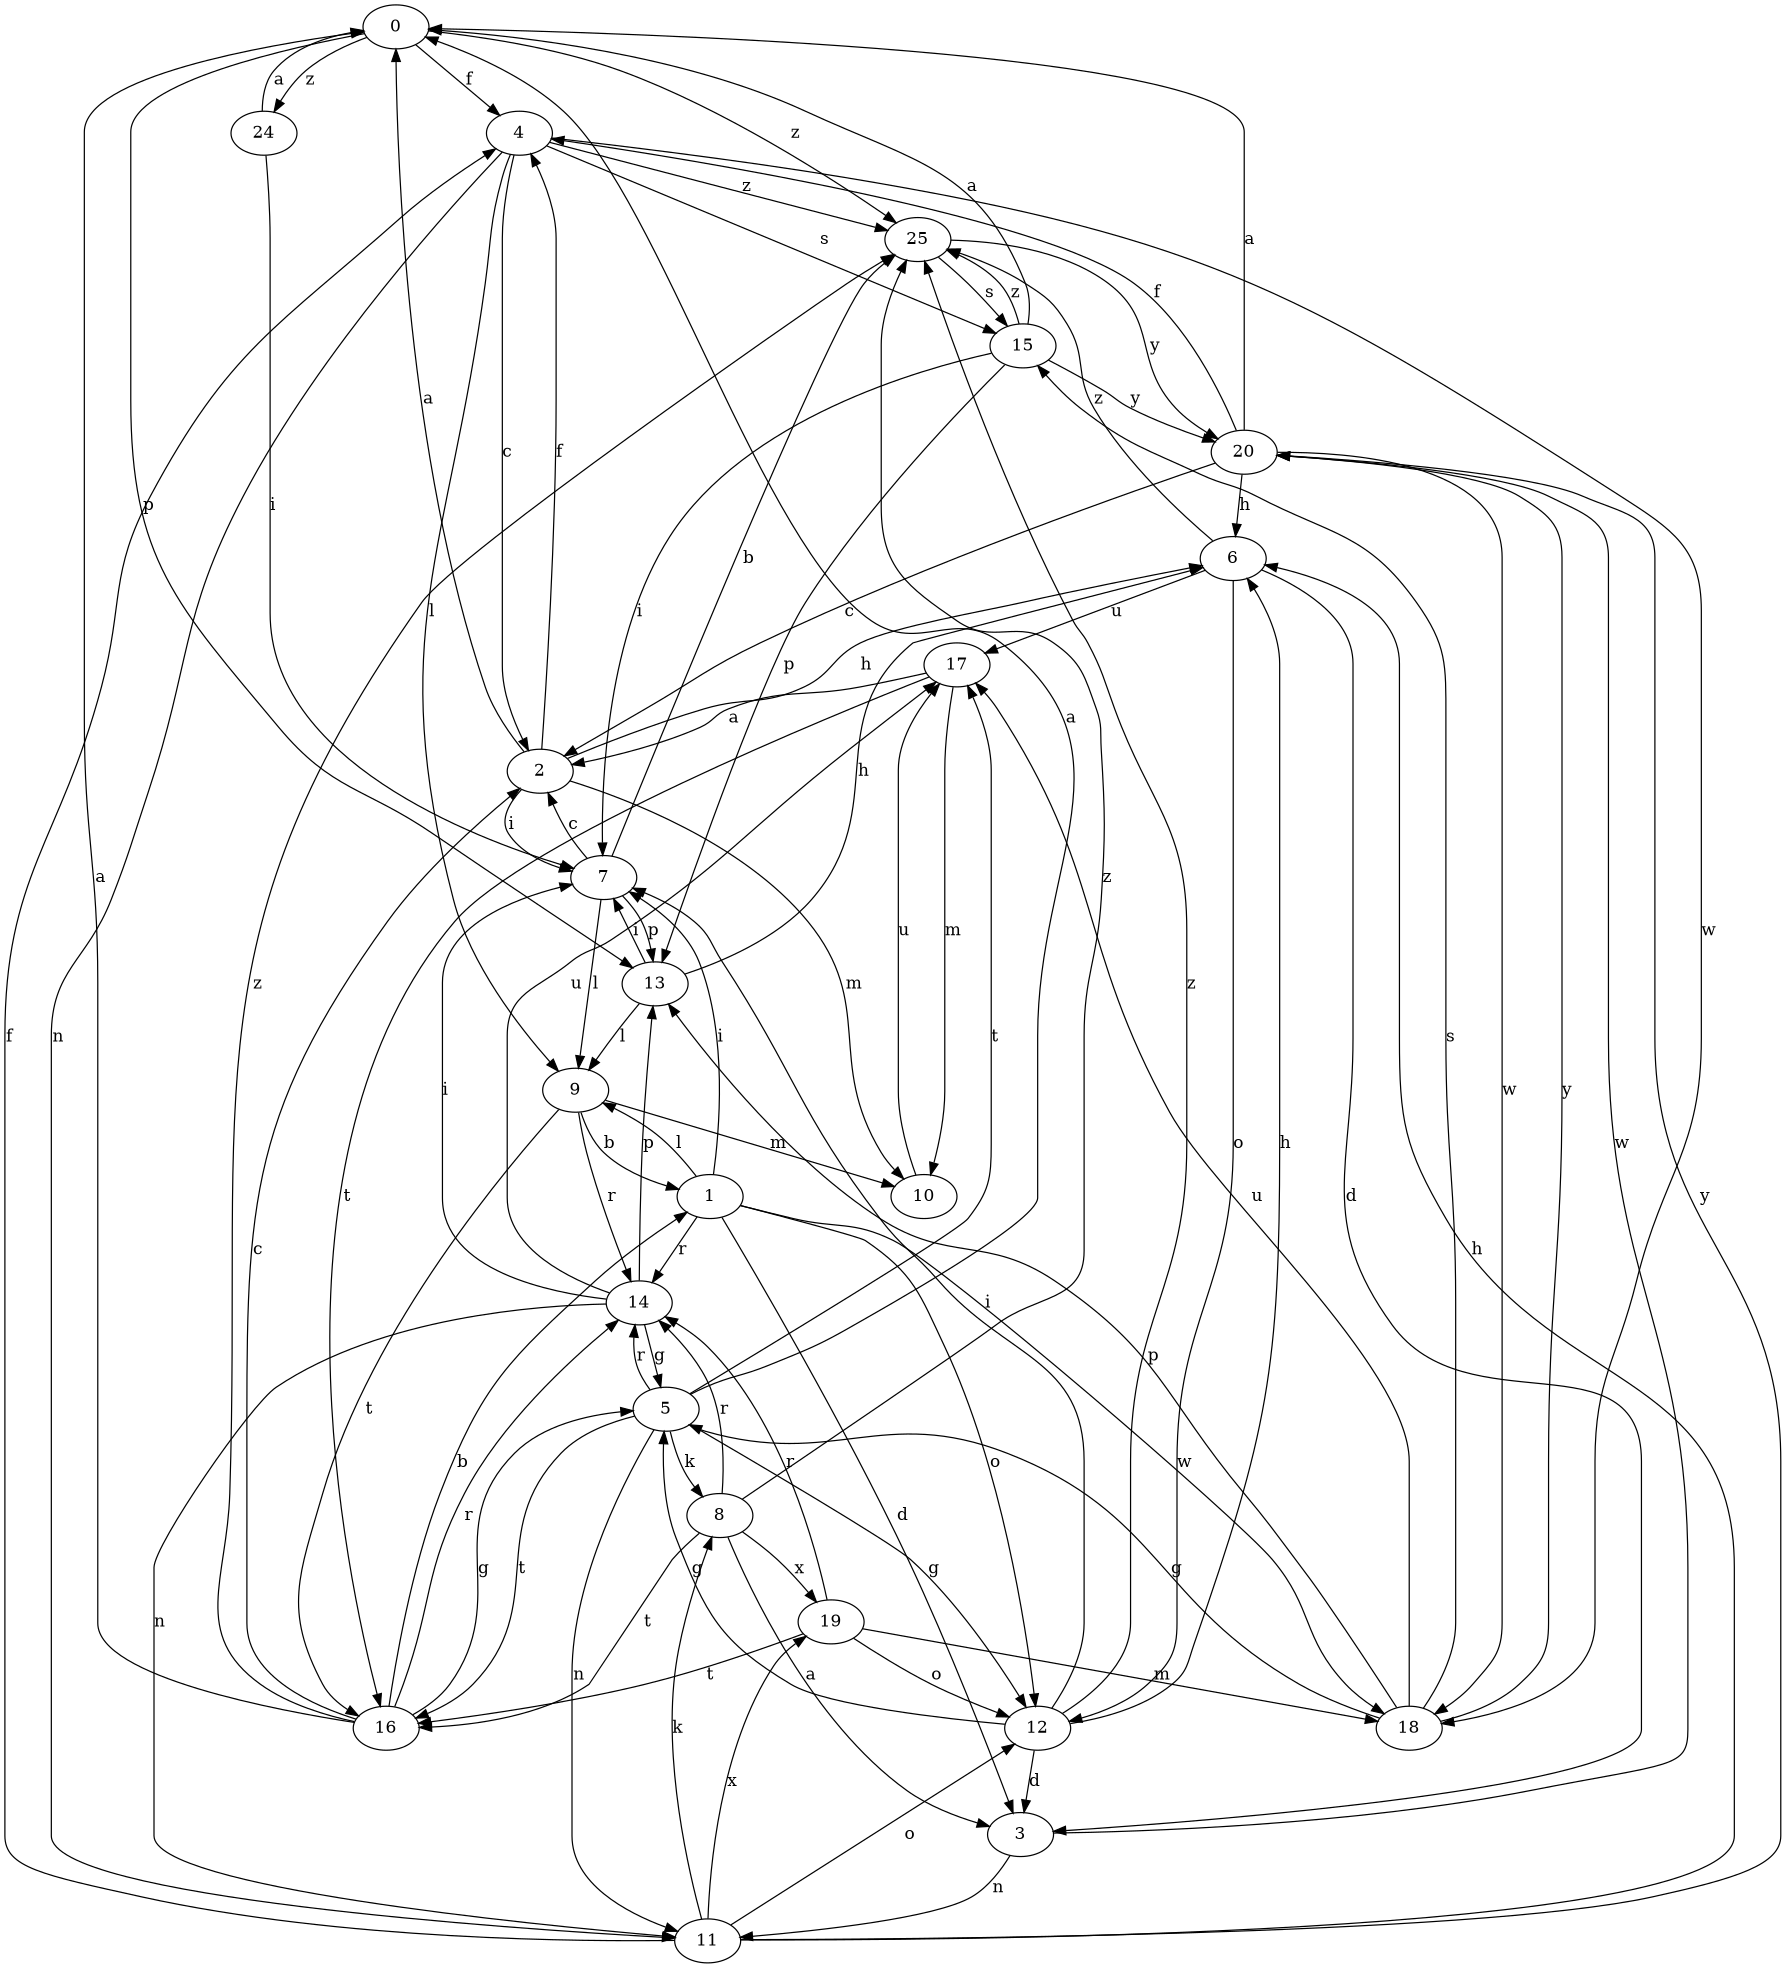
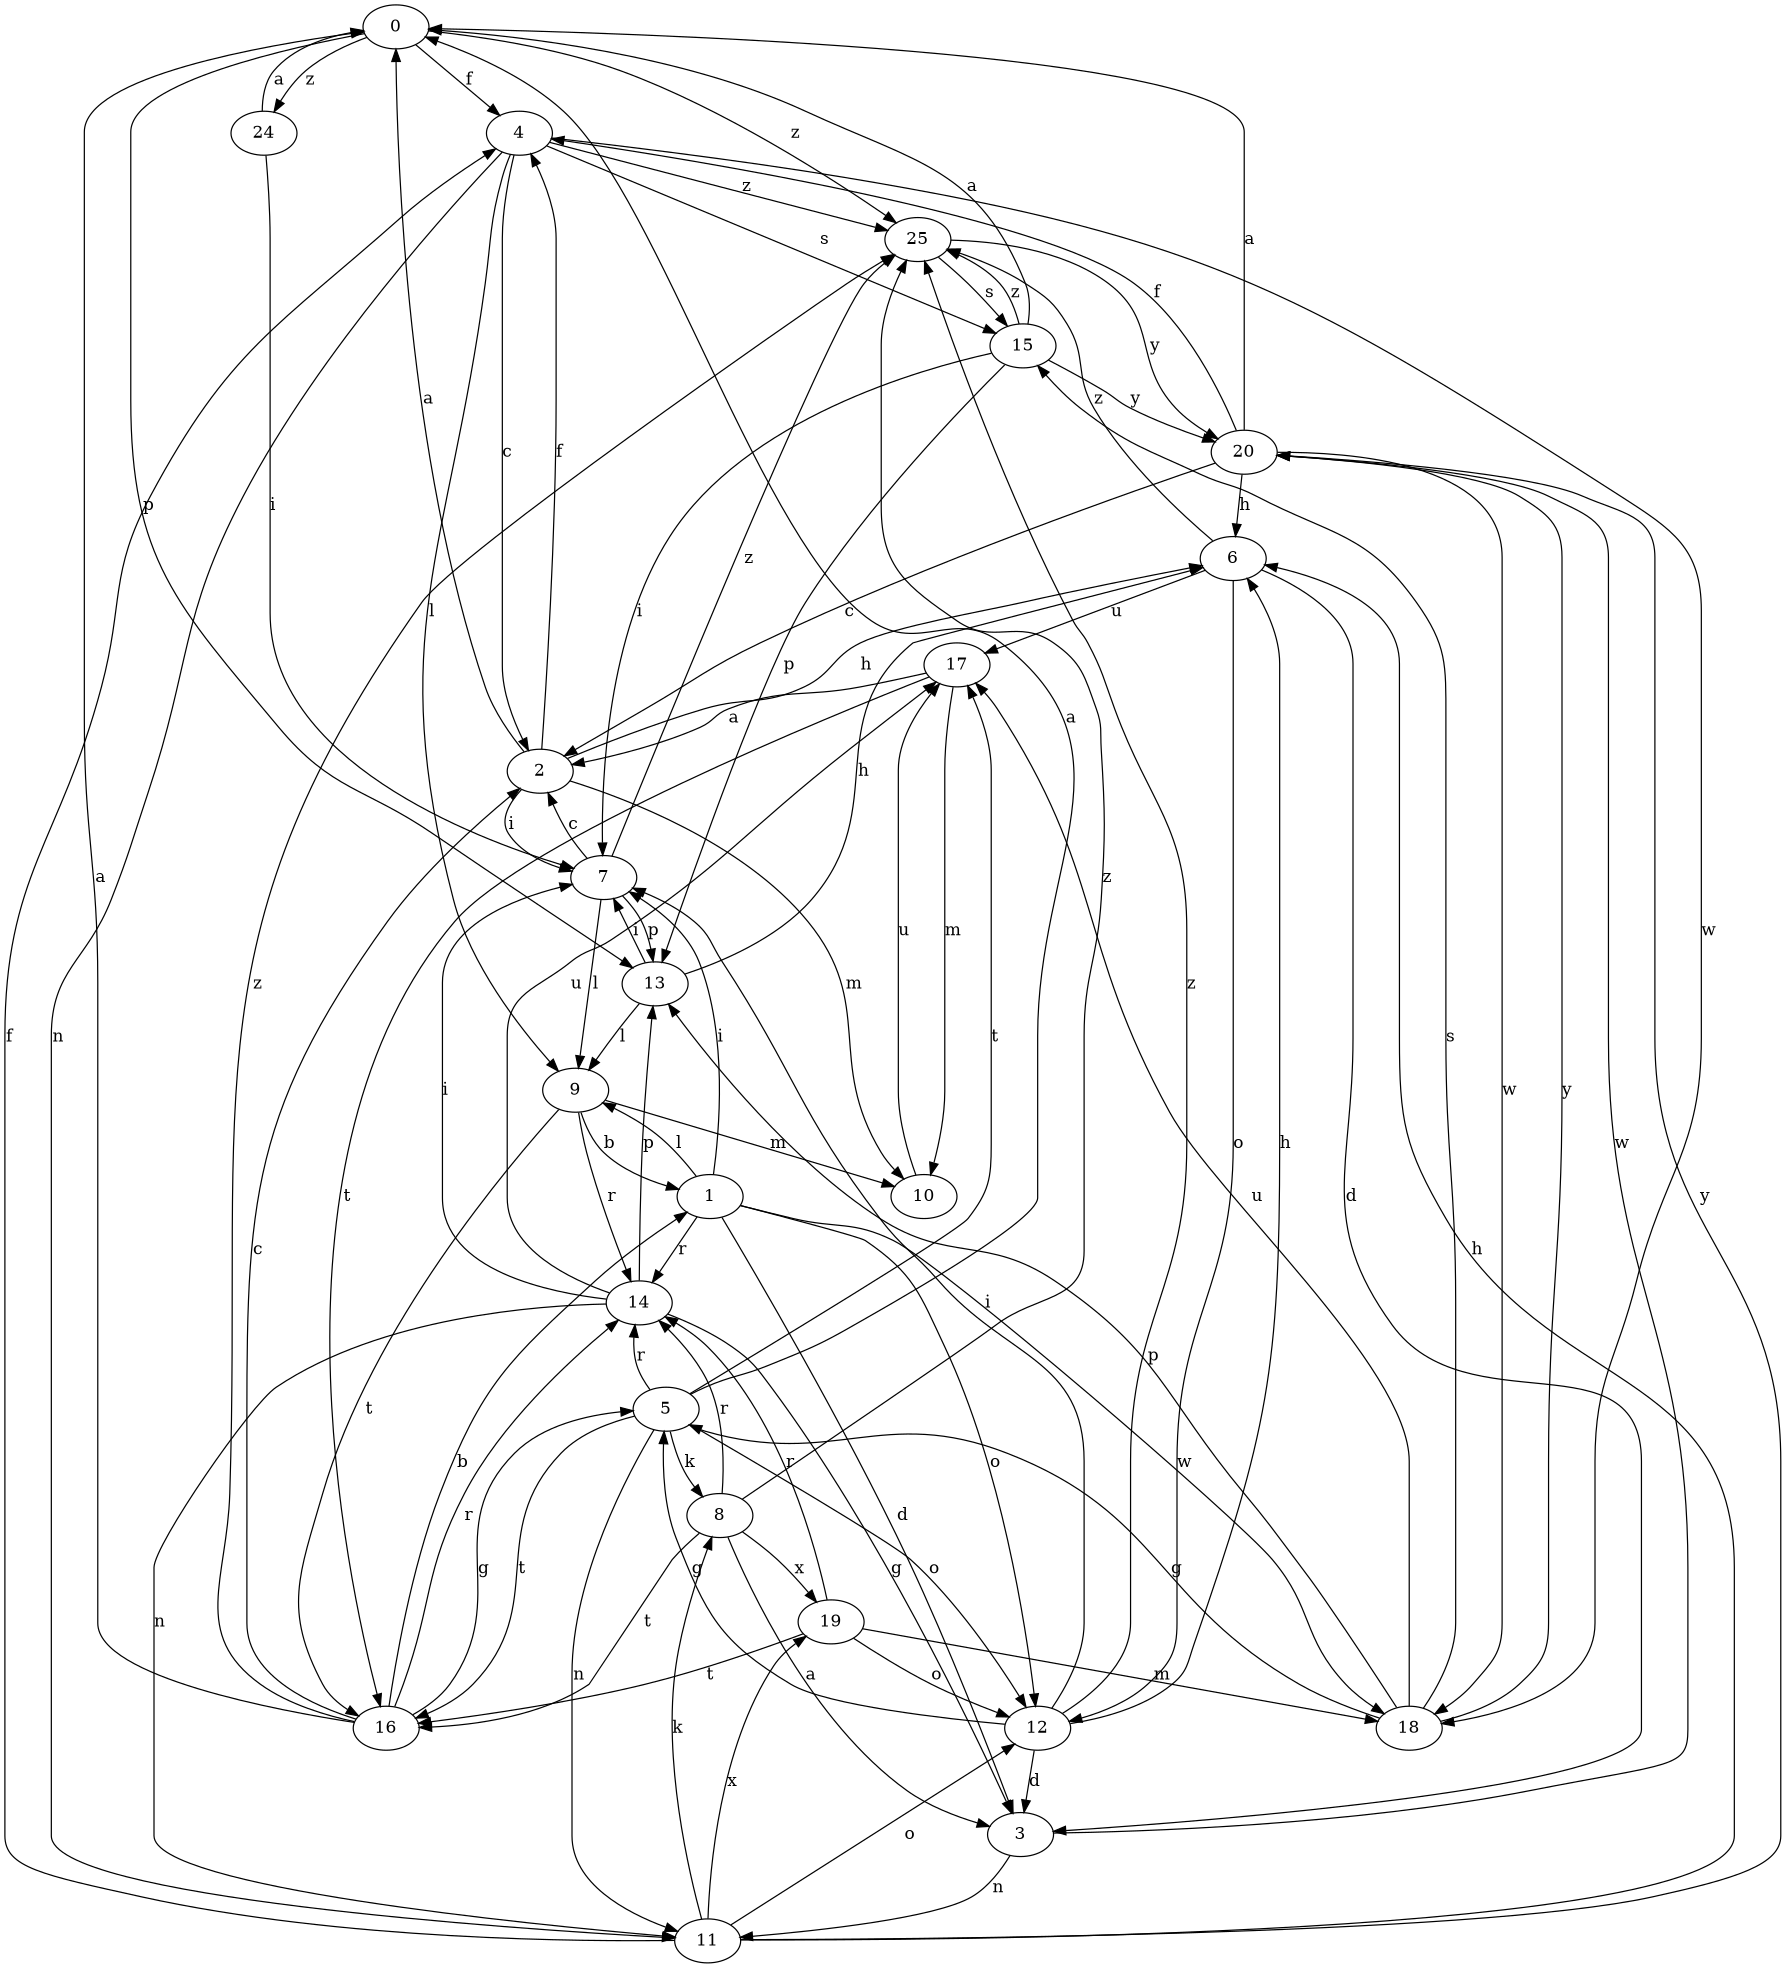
(749, 559) -> (749, 559)
(651, 1350) -> (874, 1546)
(934, 1569) -> (934, 1569)
